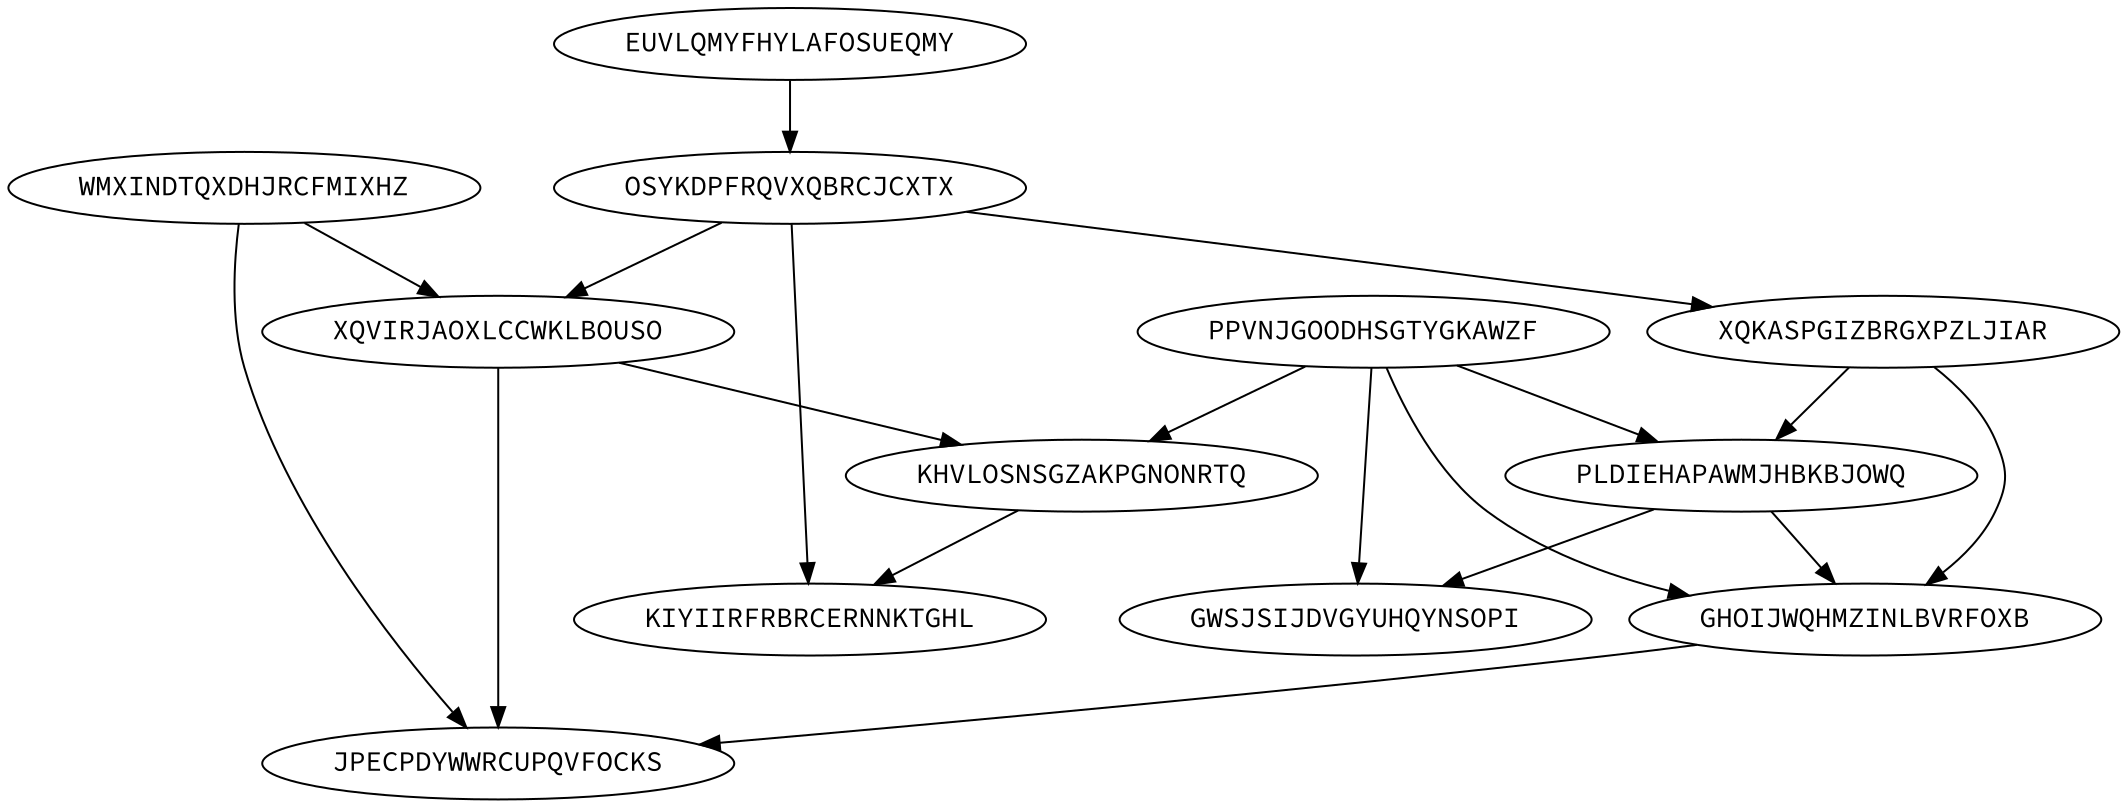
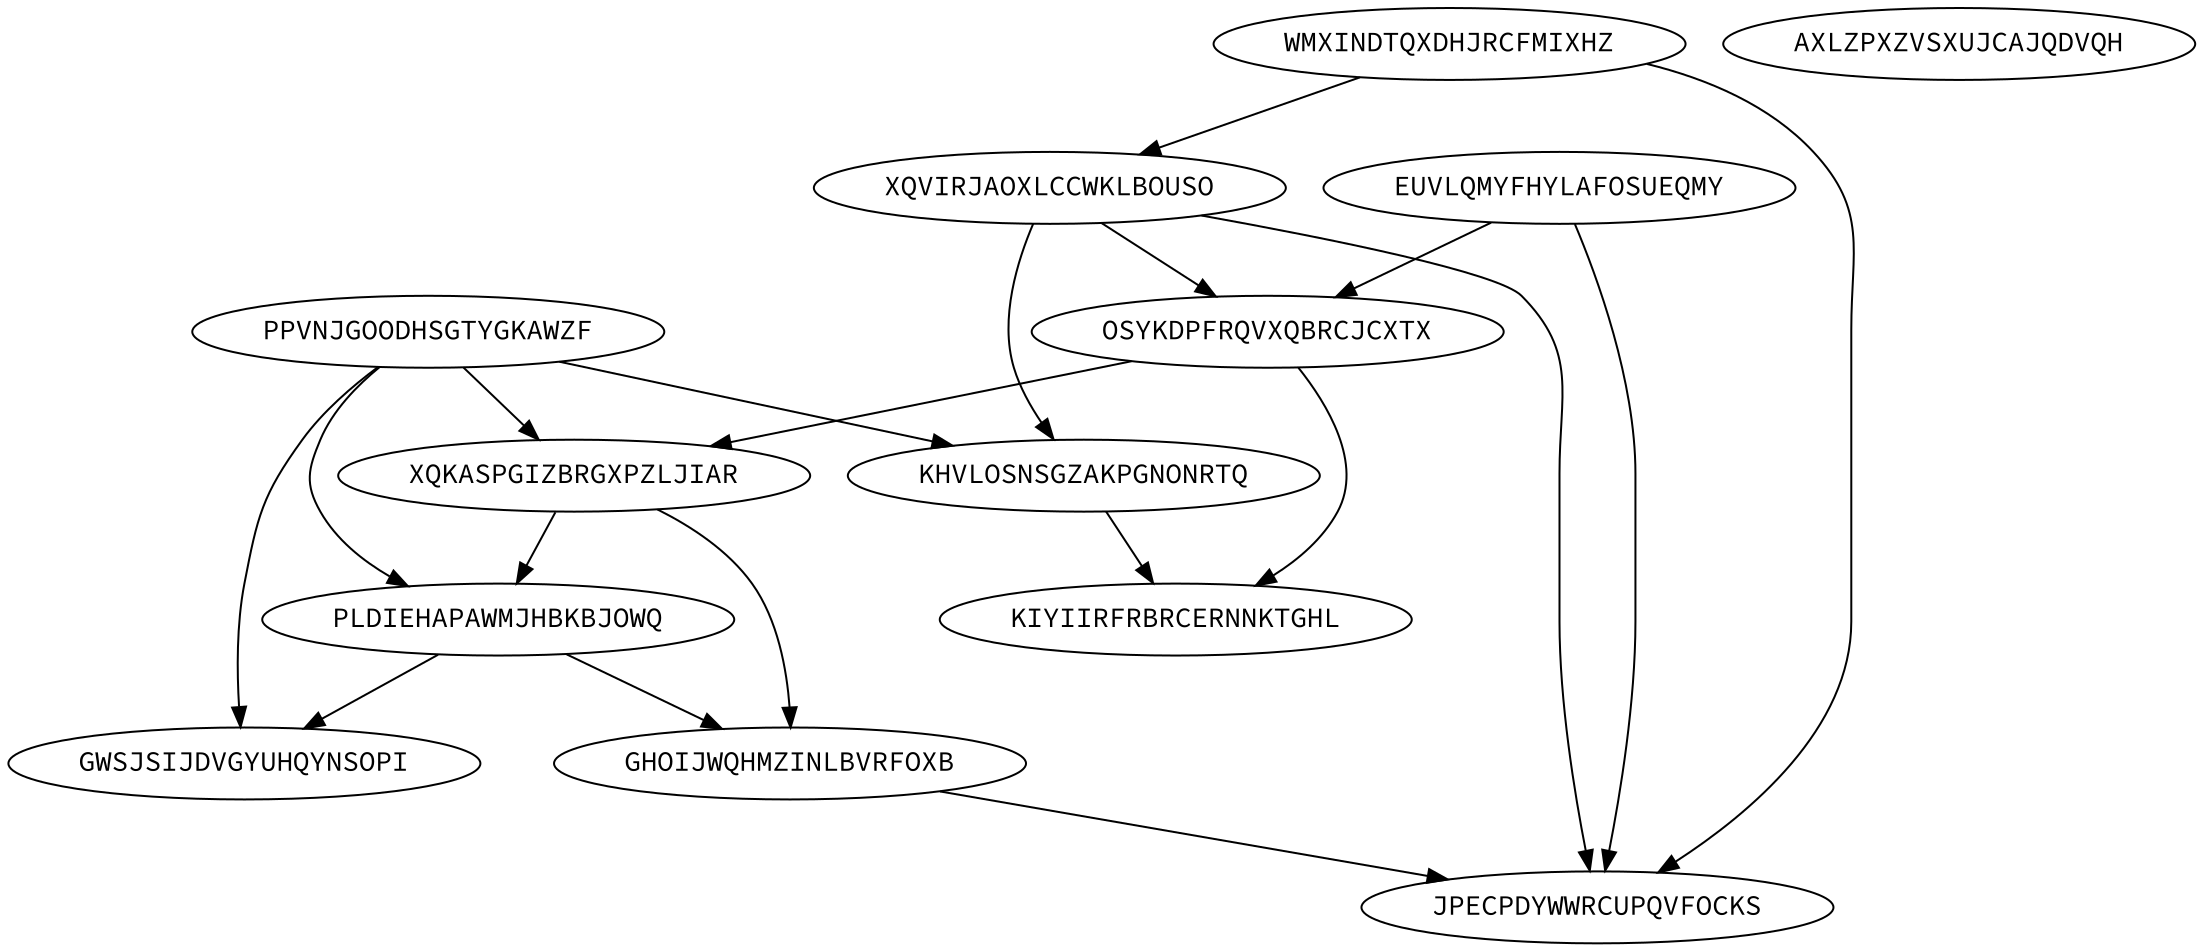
none -> (1959, 44)
(653, 256) -> (1150, 254)
(1496, 518) -> (494, 397)
none -> (1635, 534)
